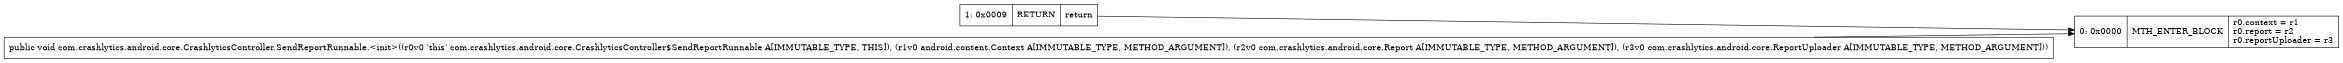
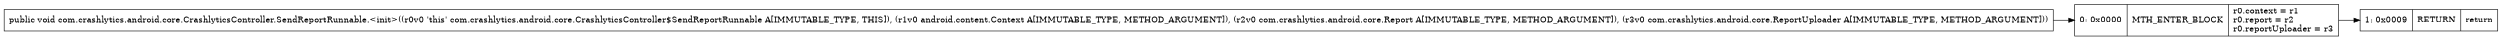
(1583, 23) -> (2346, 20)
